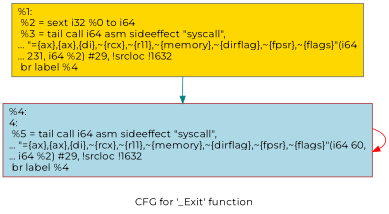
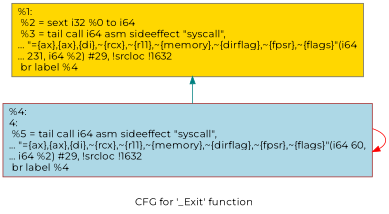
(183, 86) -> (193, 94)
